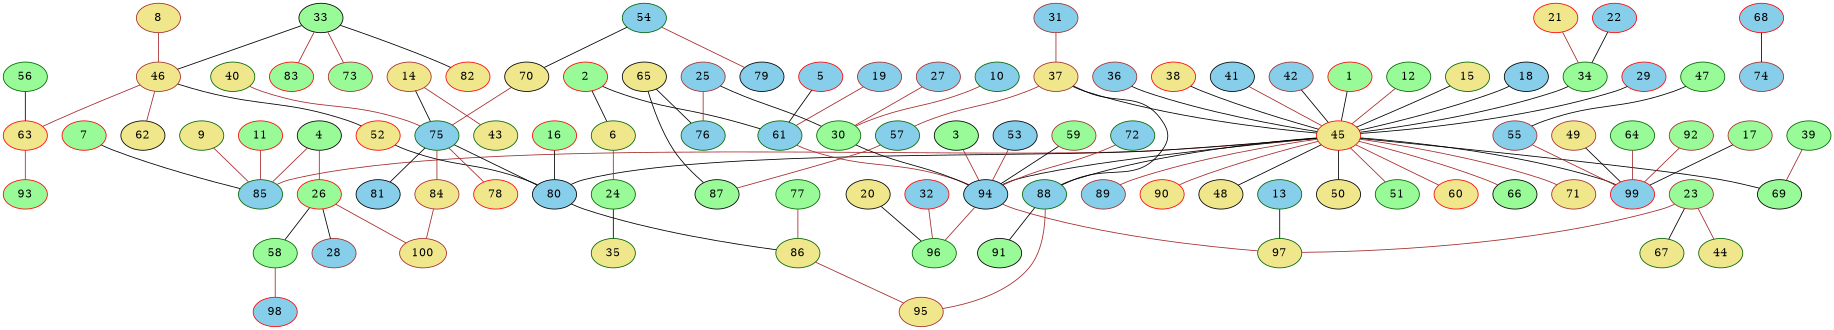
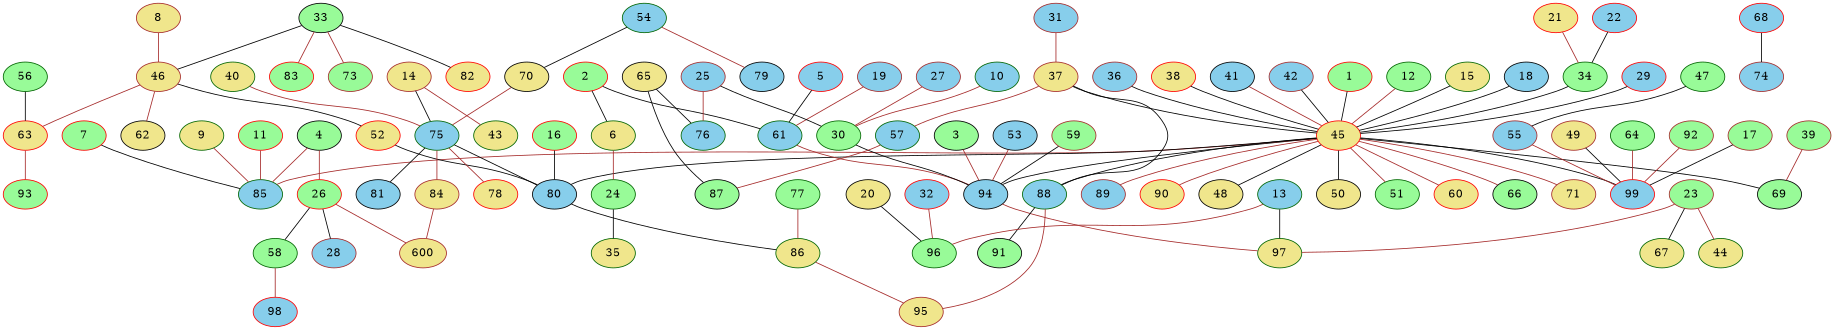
(1133, 136) -> none
(1809, 136) -> (1809, 136)
(960, 224) -> (1108, 225)
(423, 253) -> (423, 253)
